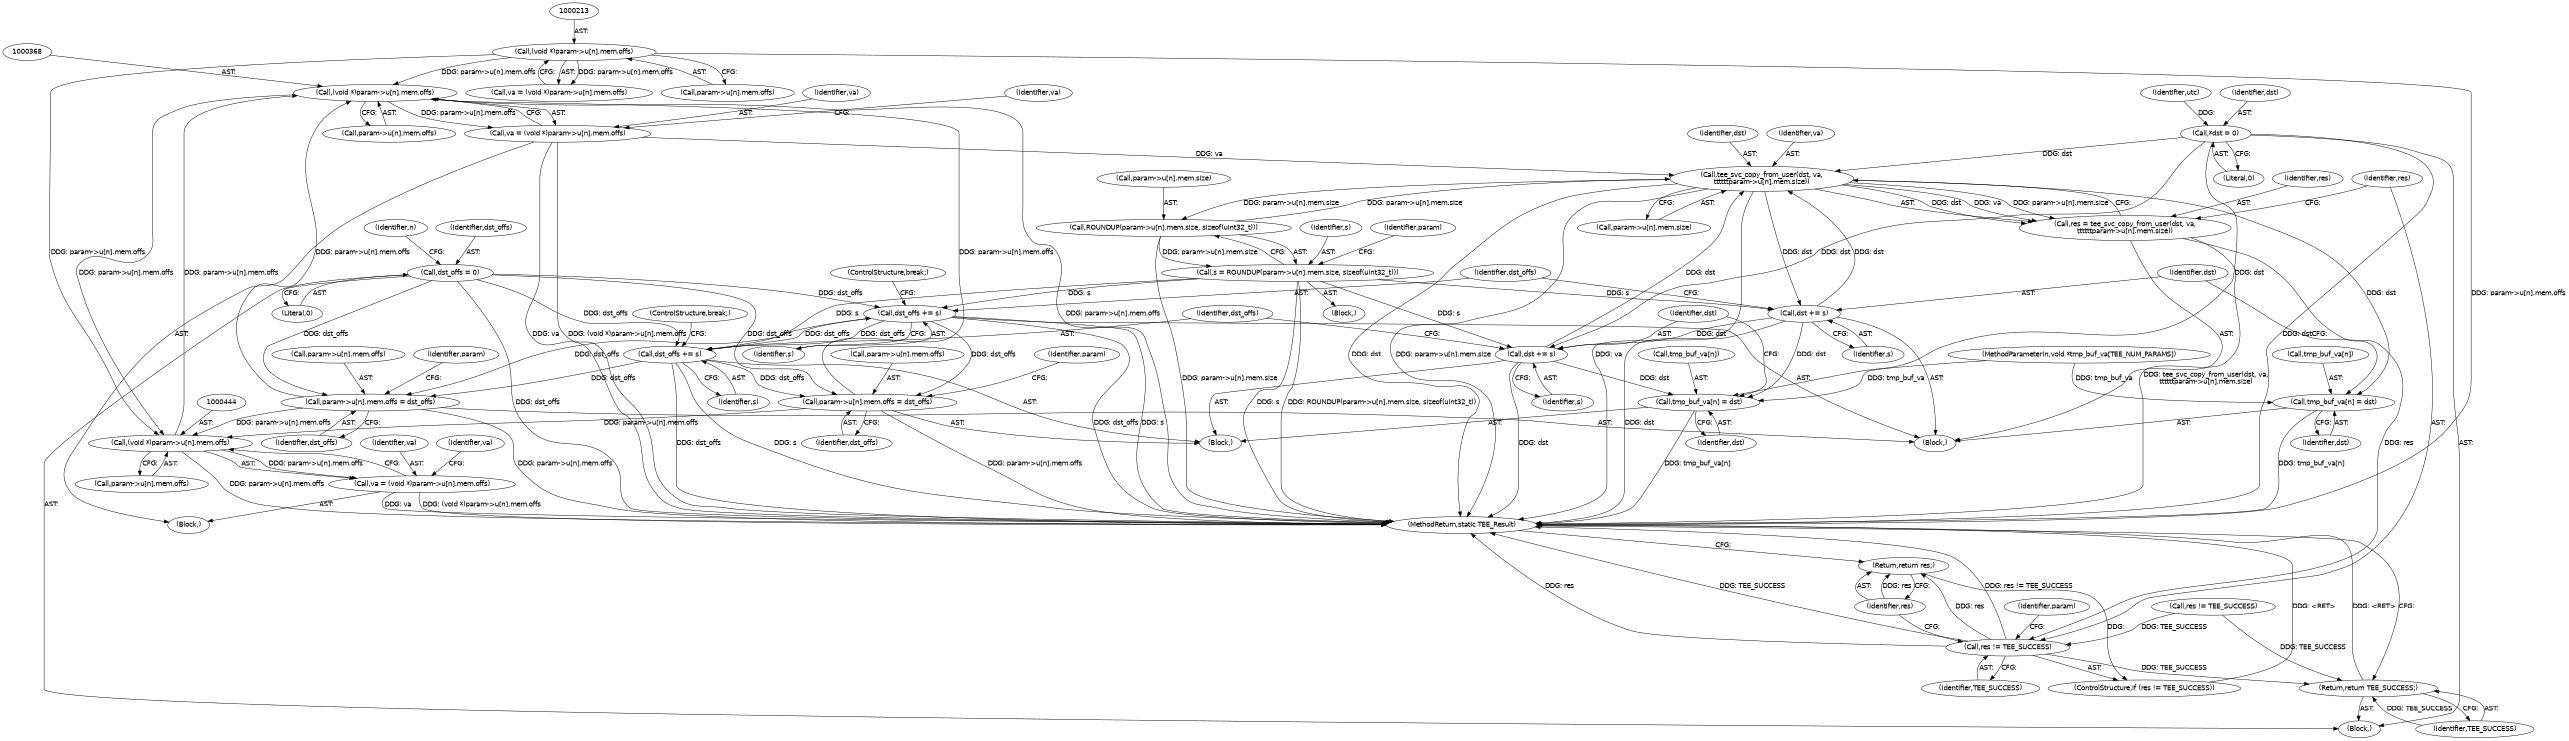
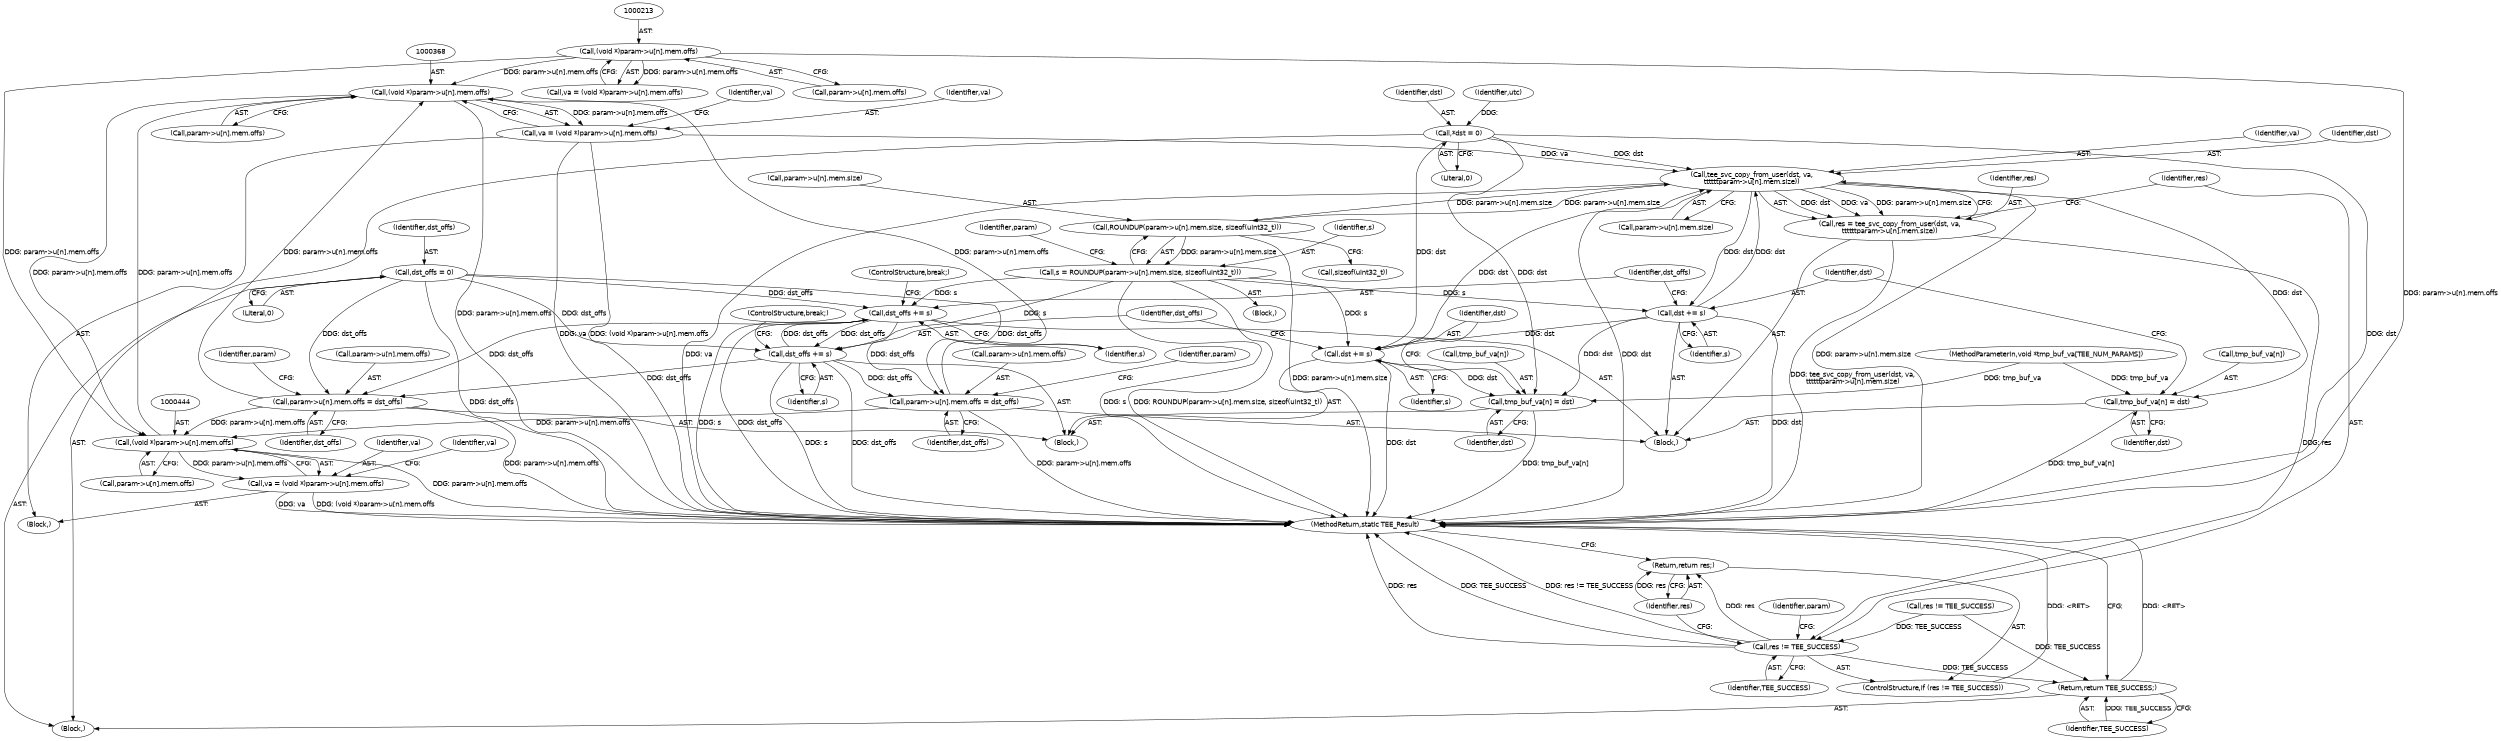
(396, 228) -> none
none -> (1353, 273)
(2117, 627) -> (2020, 627)
